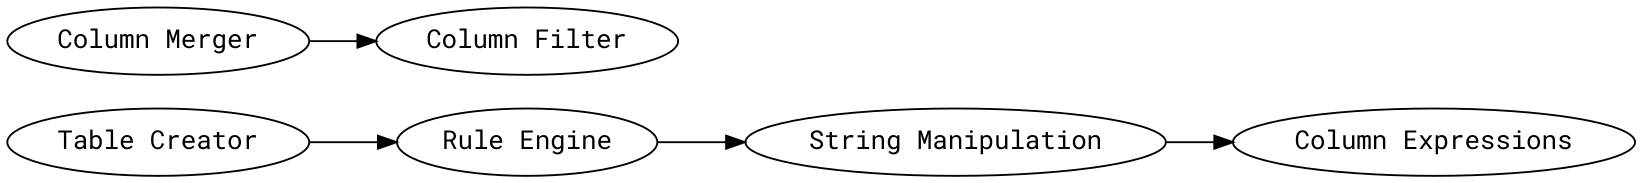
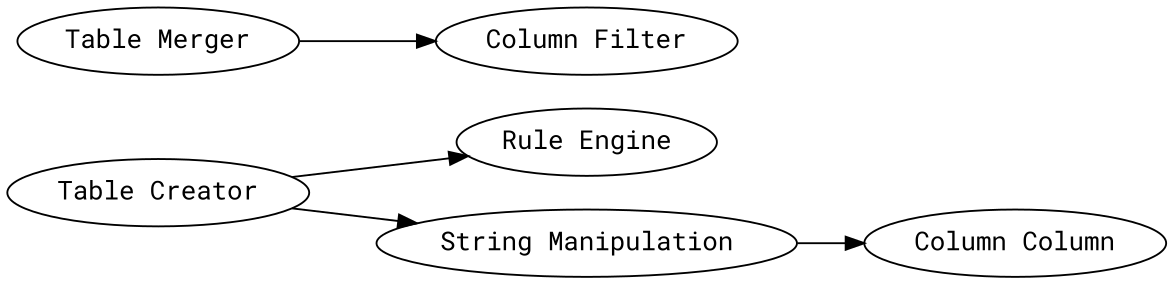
(158, 41) -> (158, 41)
(692, 142) -> (345, 215)
(1434, 142) -> (1015, 243)
